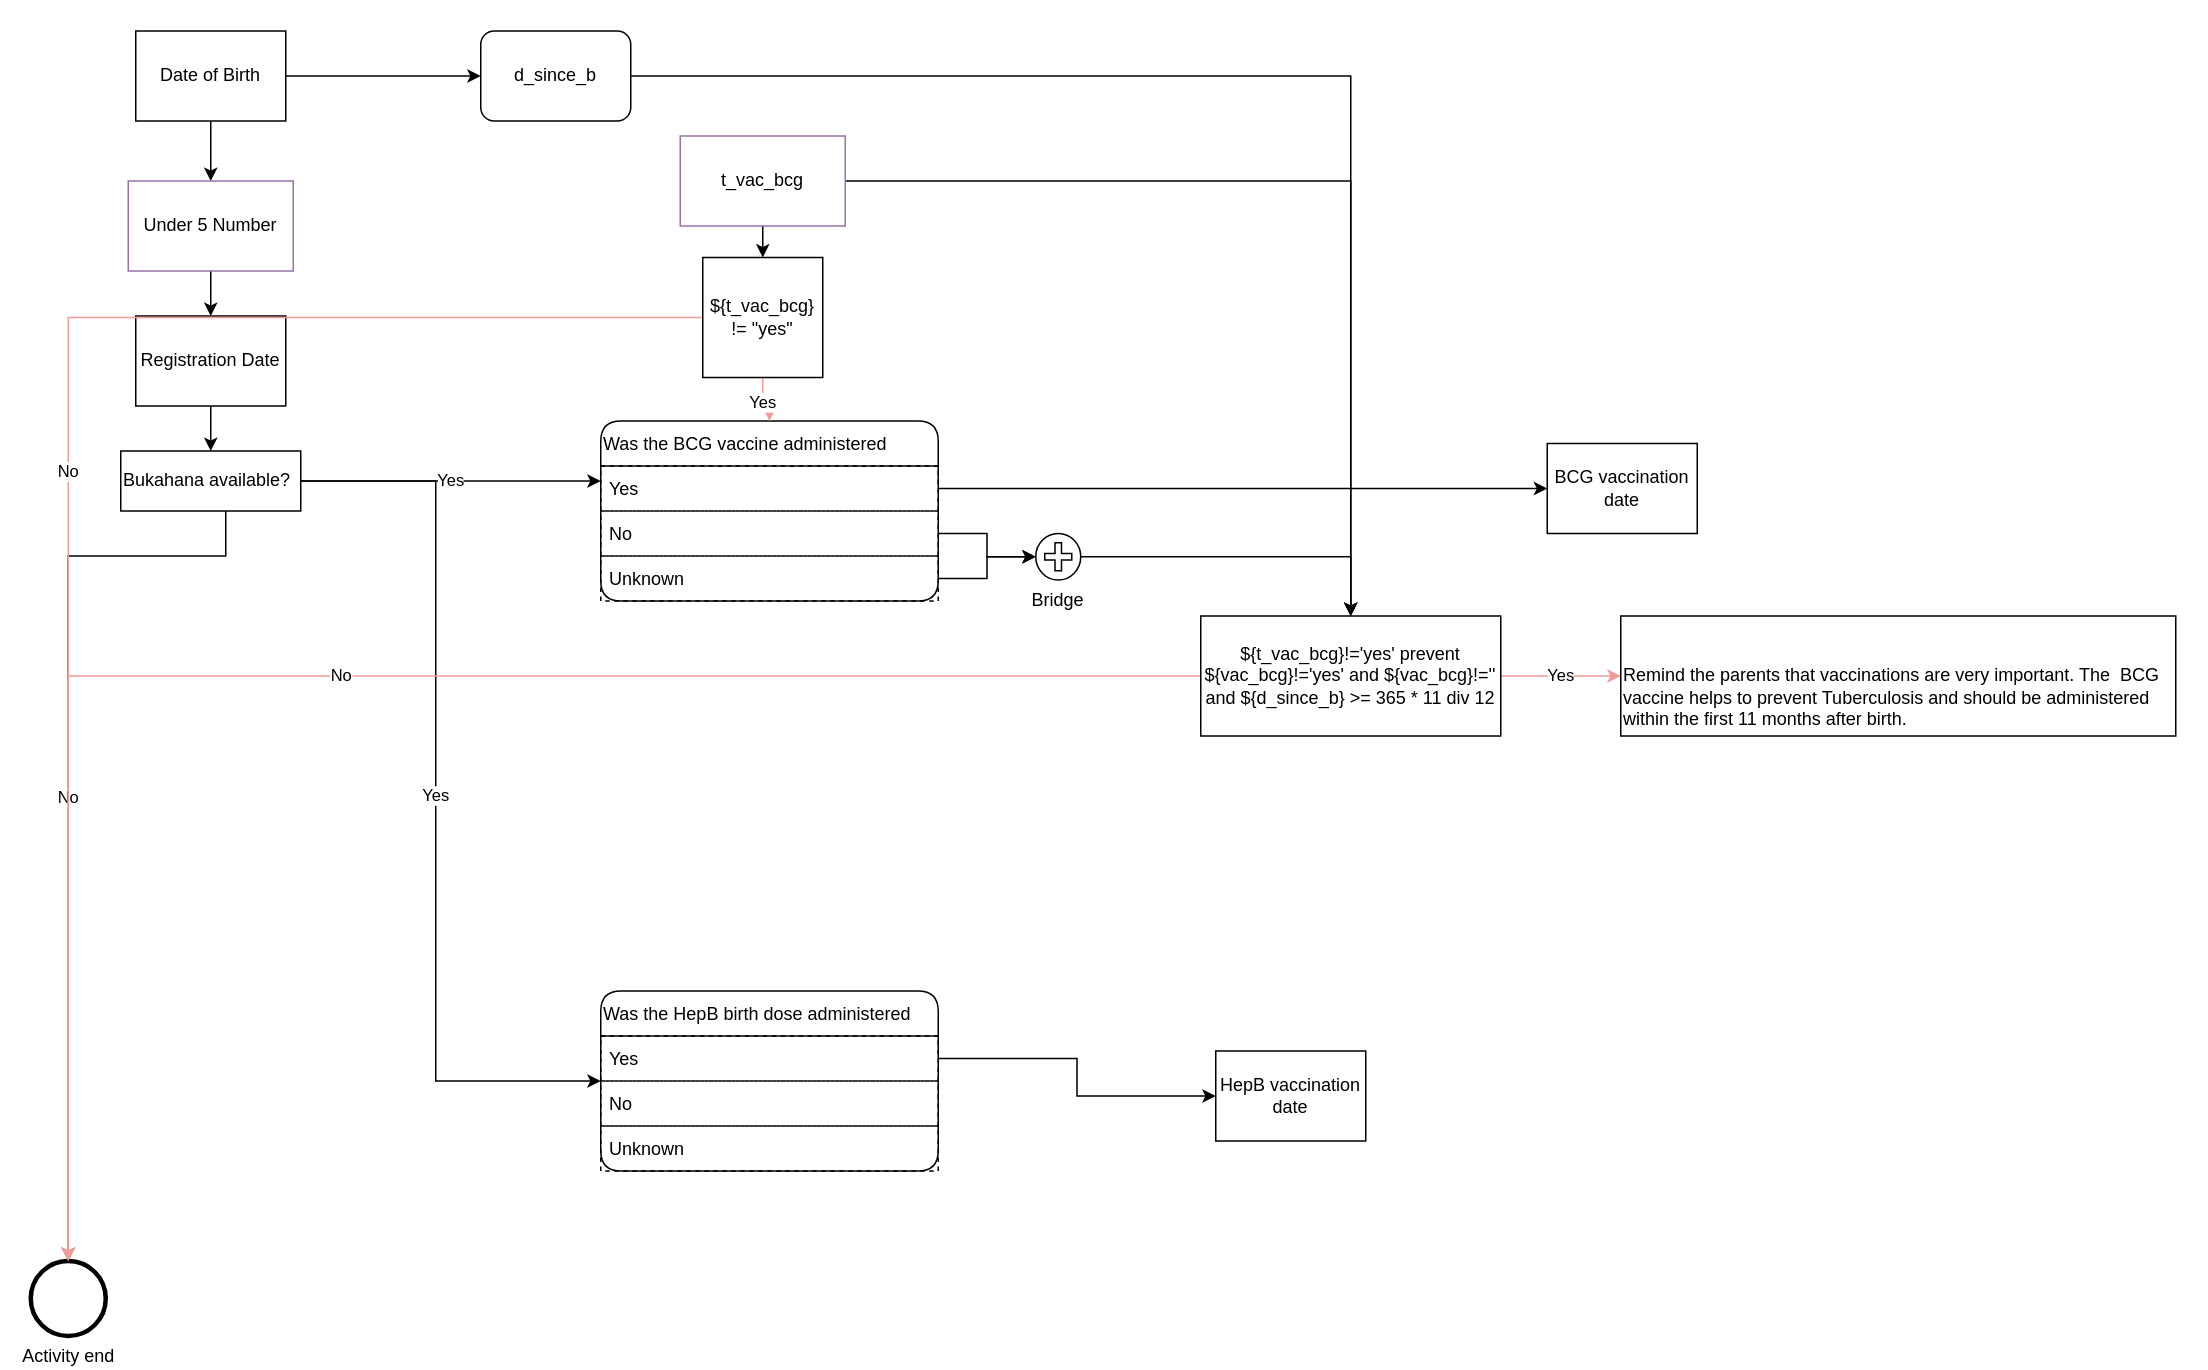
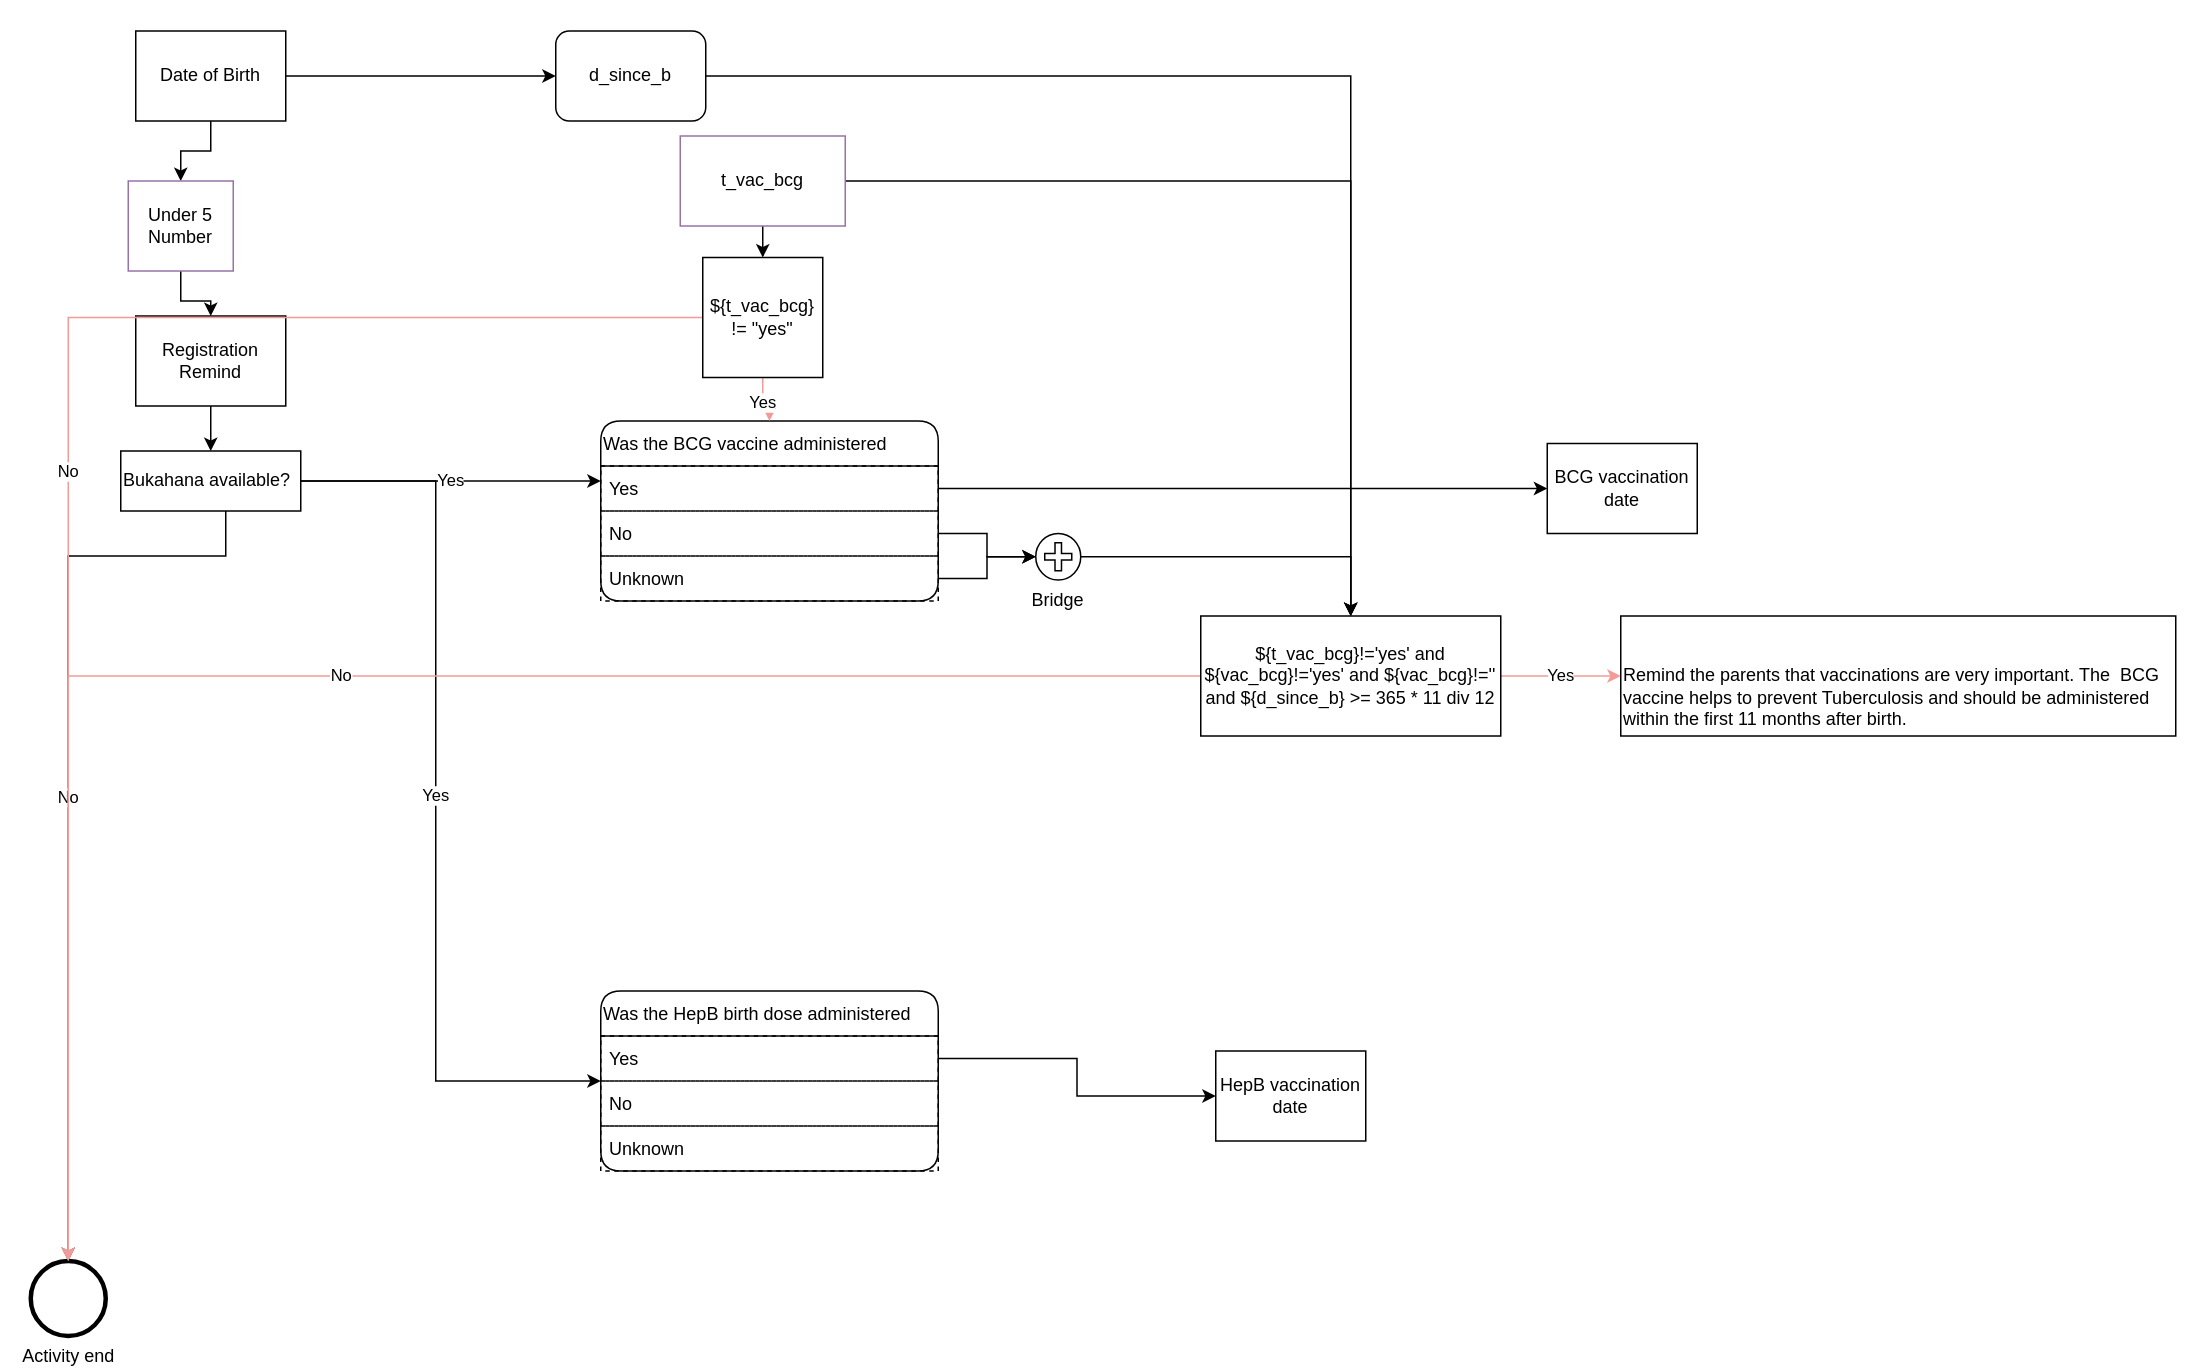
(556, 76) -> (631, 76)
(211, 226) -> (181, 226)
(211, 361) -> (211, 361)
(1351, 676) -> (1351, 676)
